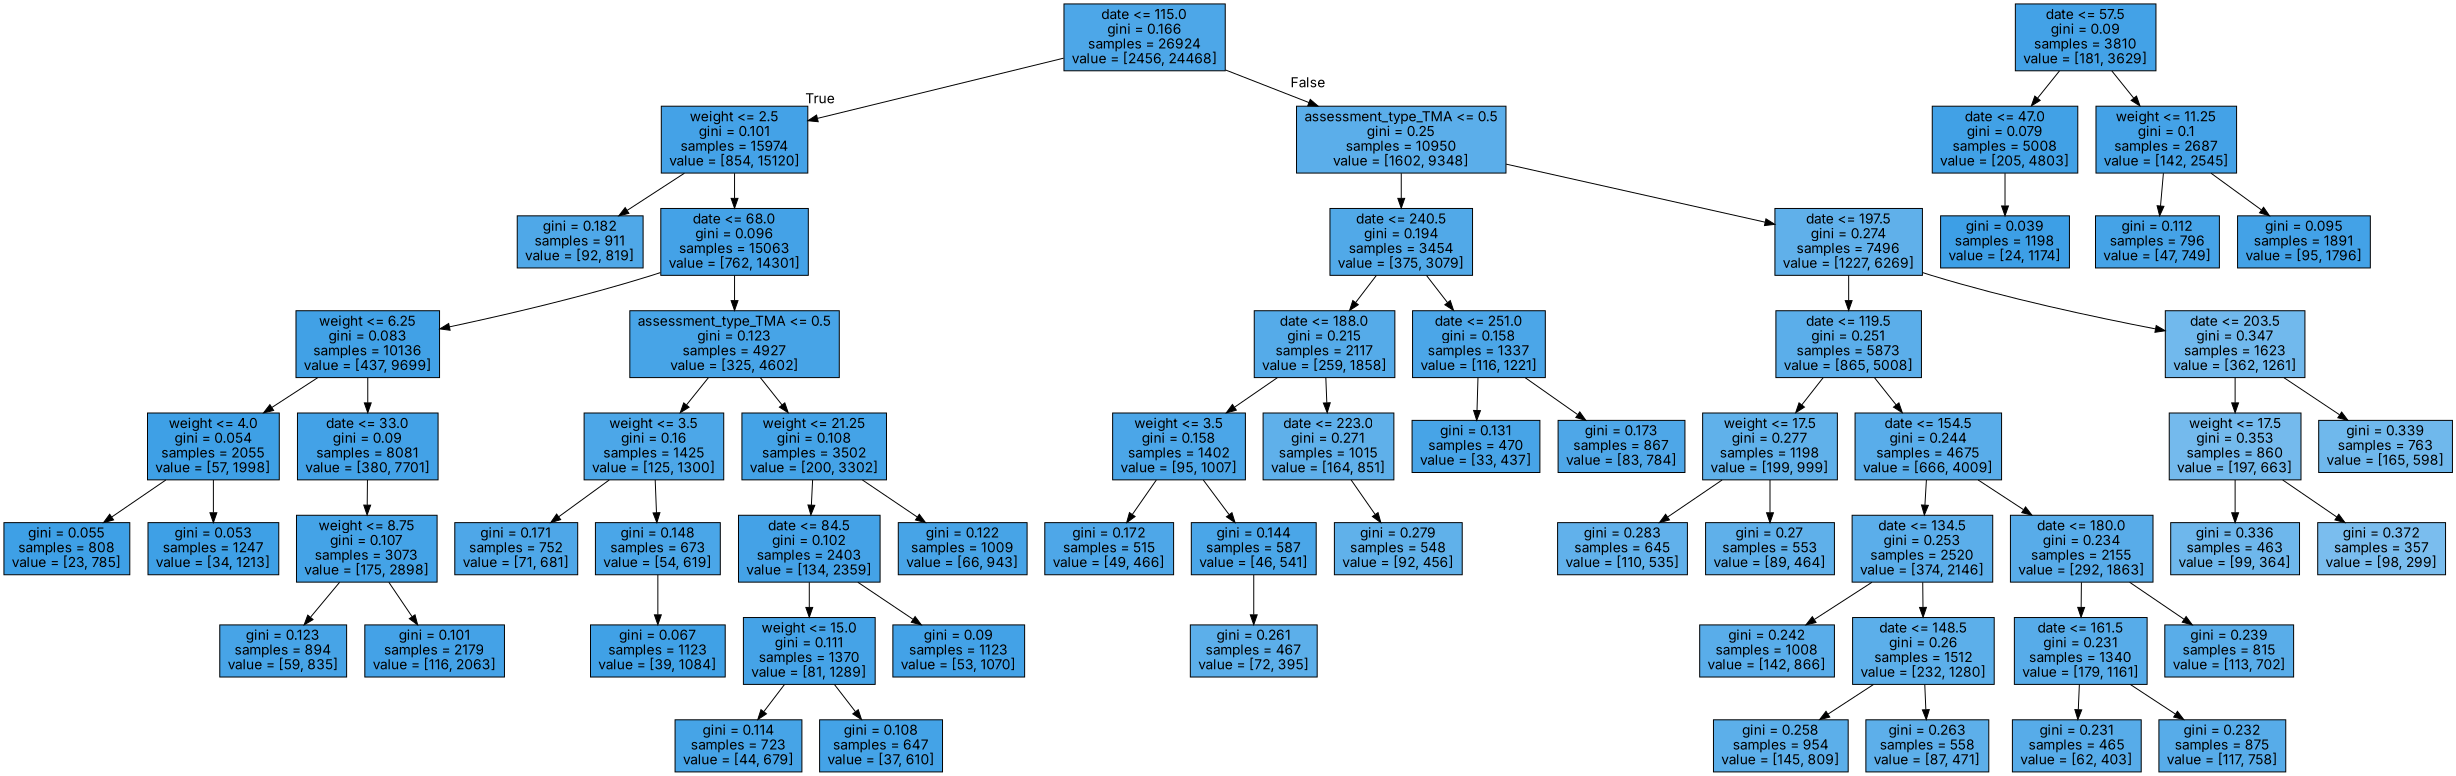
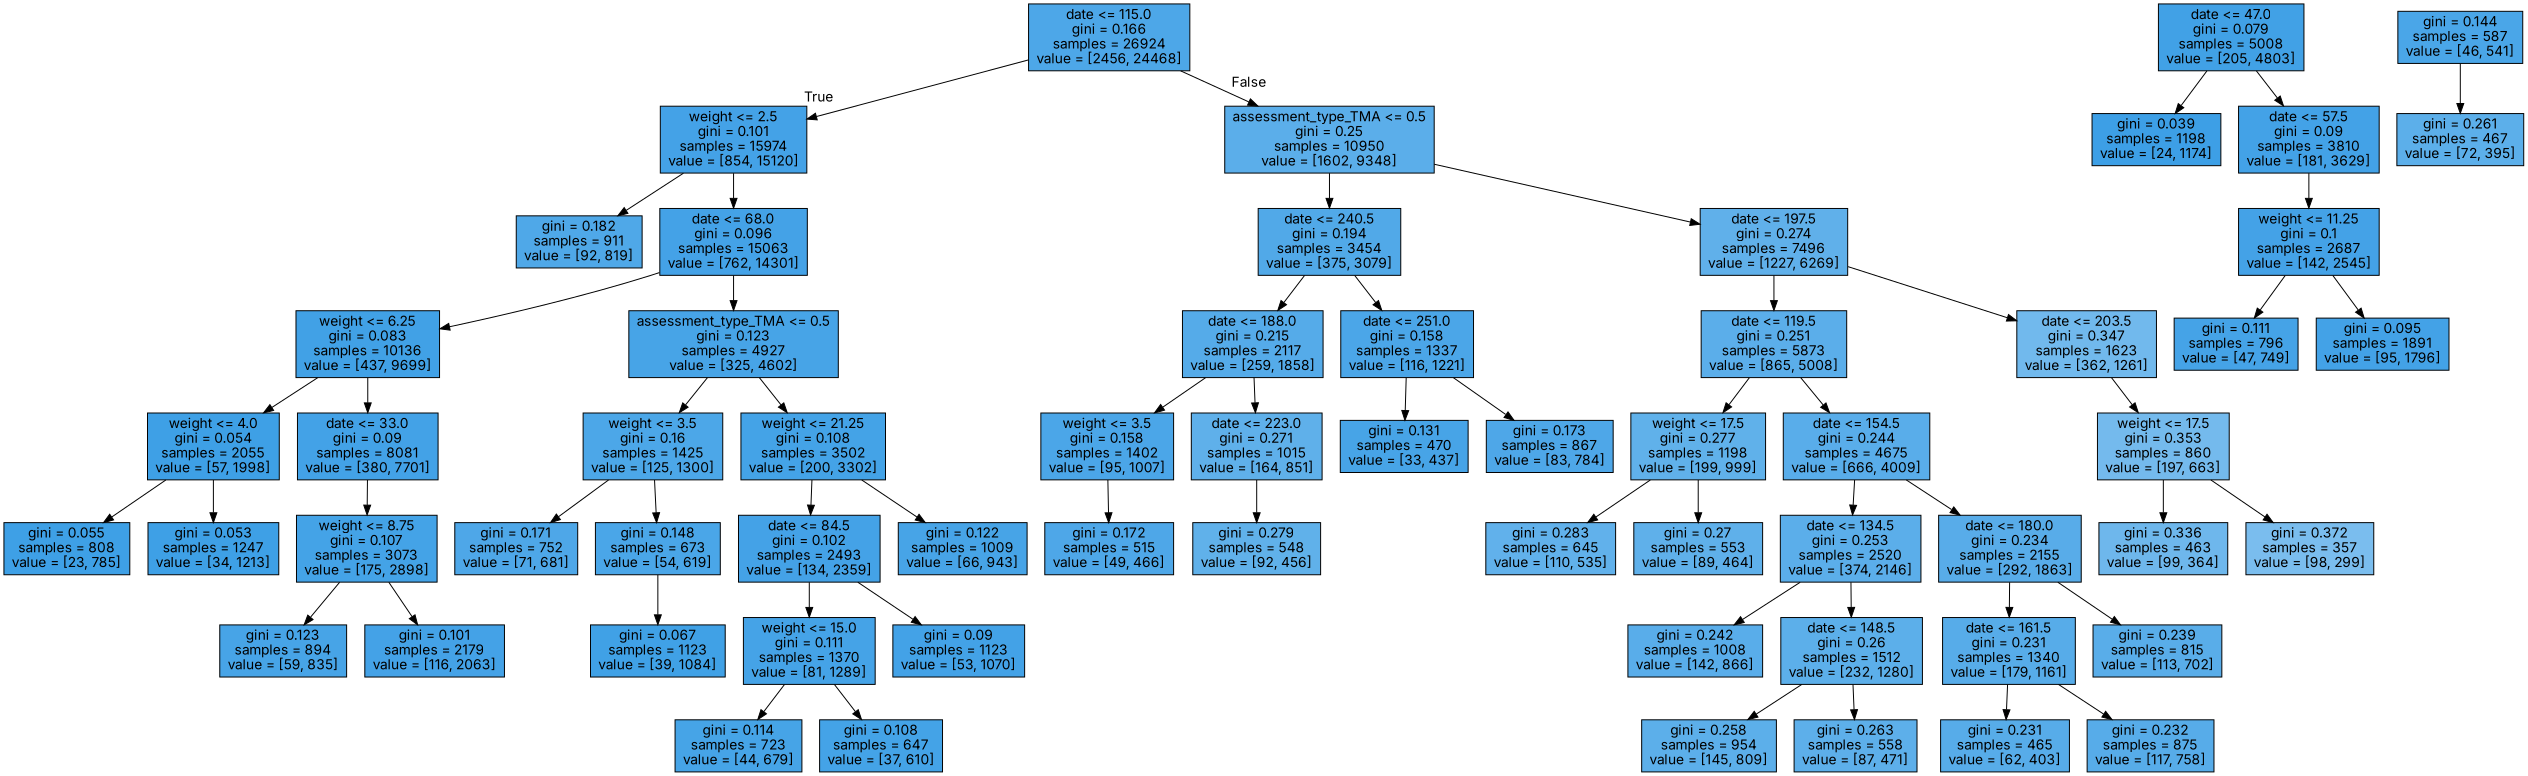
(2049, 85) -> (2267, 85)
(2157, 242) -> (2236, 344)
(2386, 446) -> none
(1216, 497) -> none
(809, 549) -> (809, 549)
